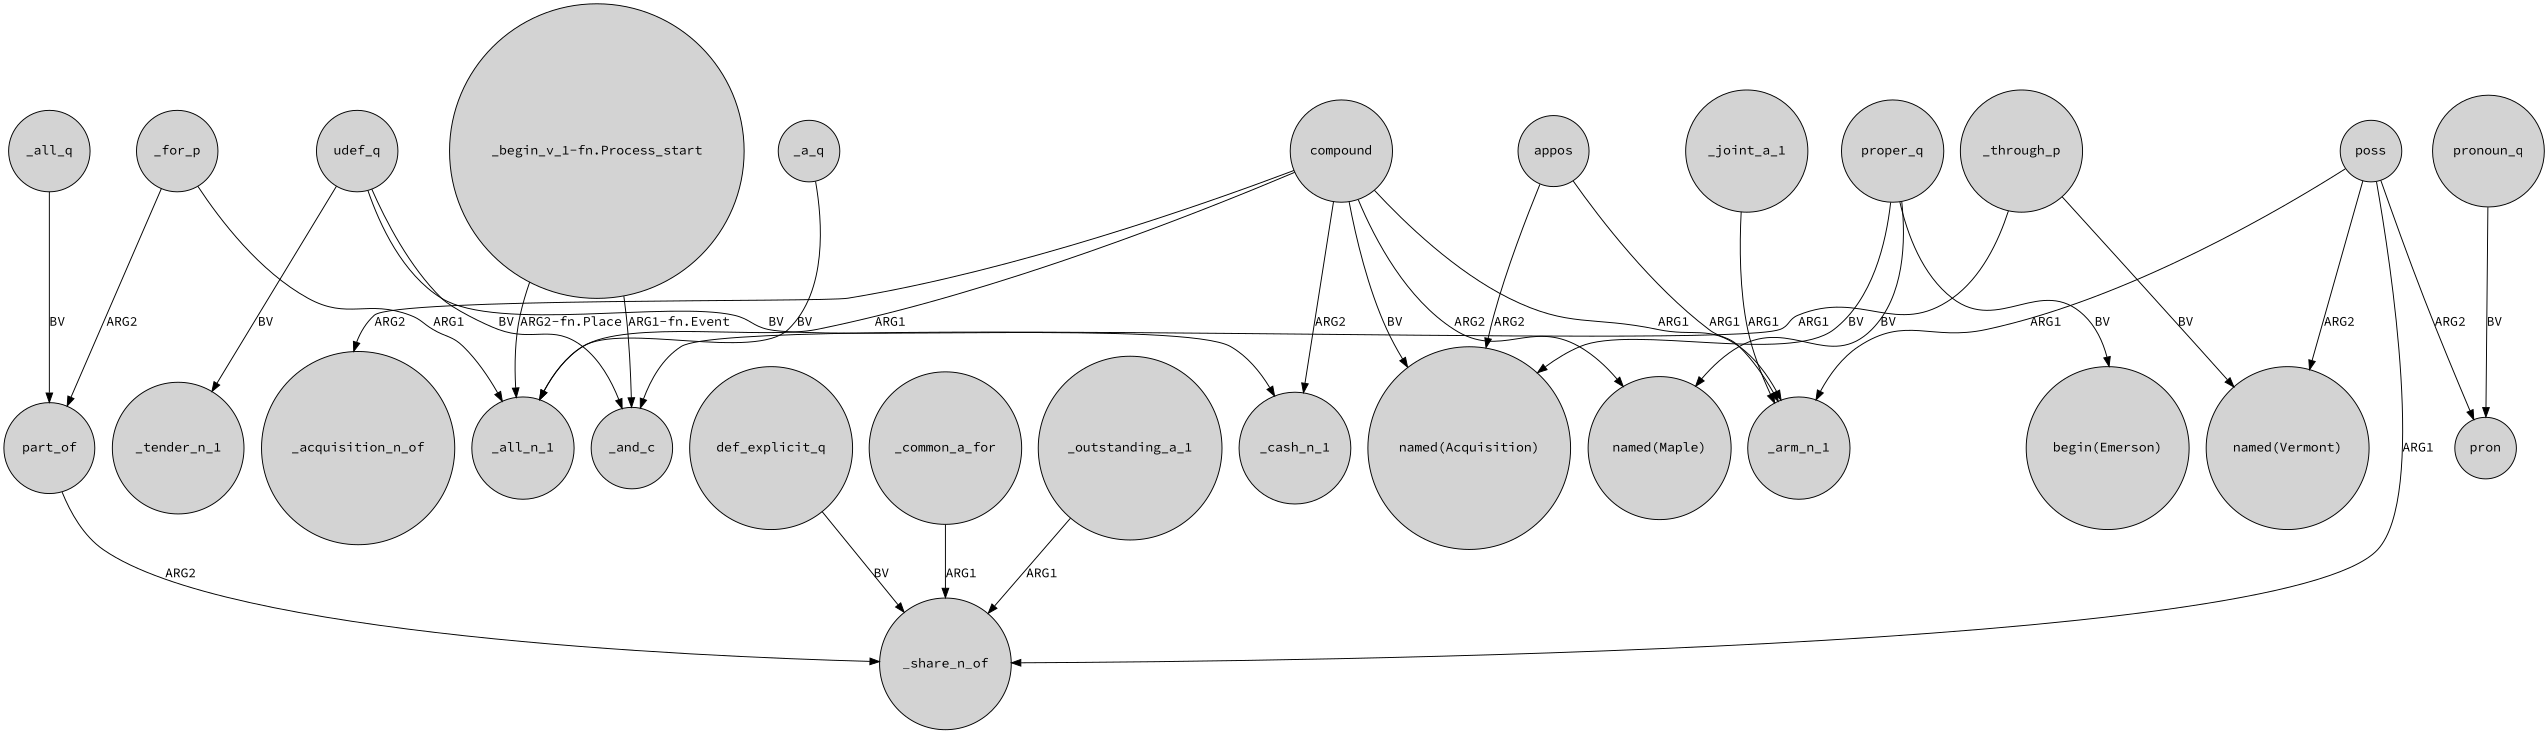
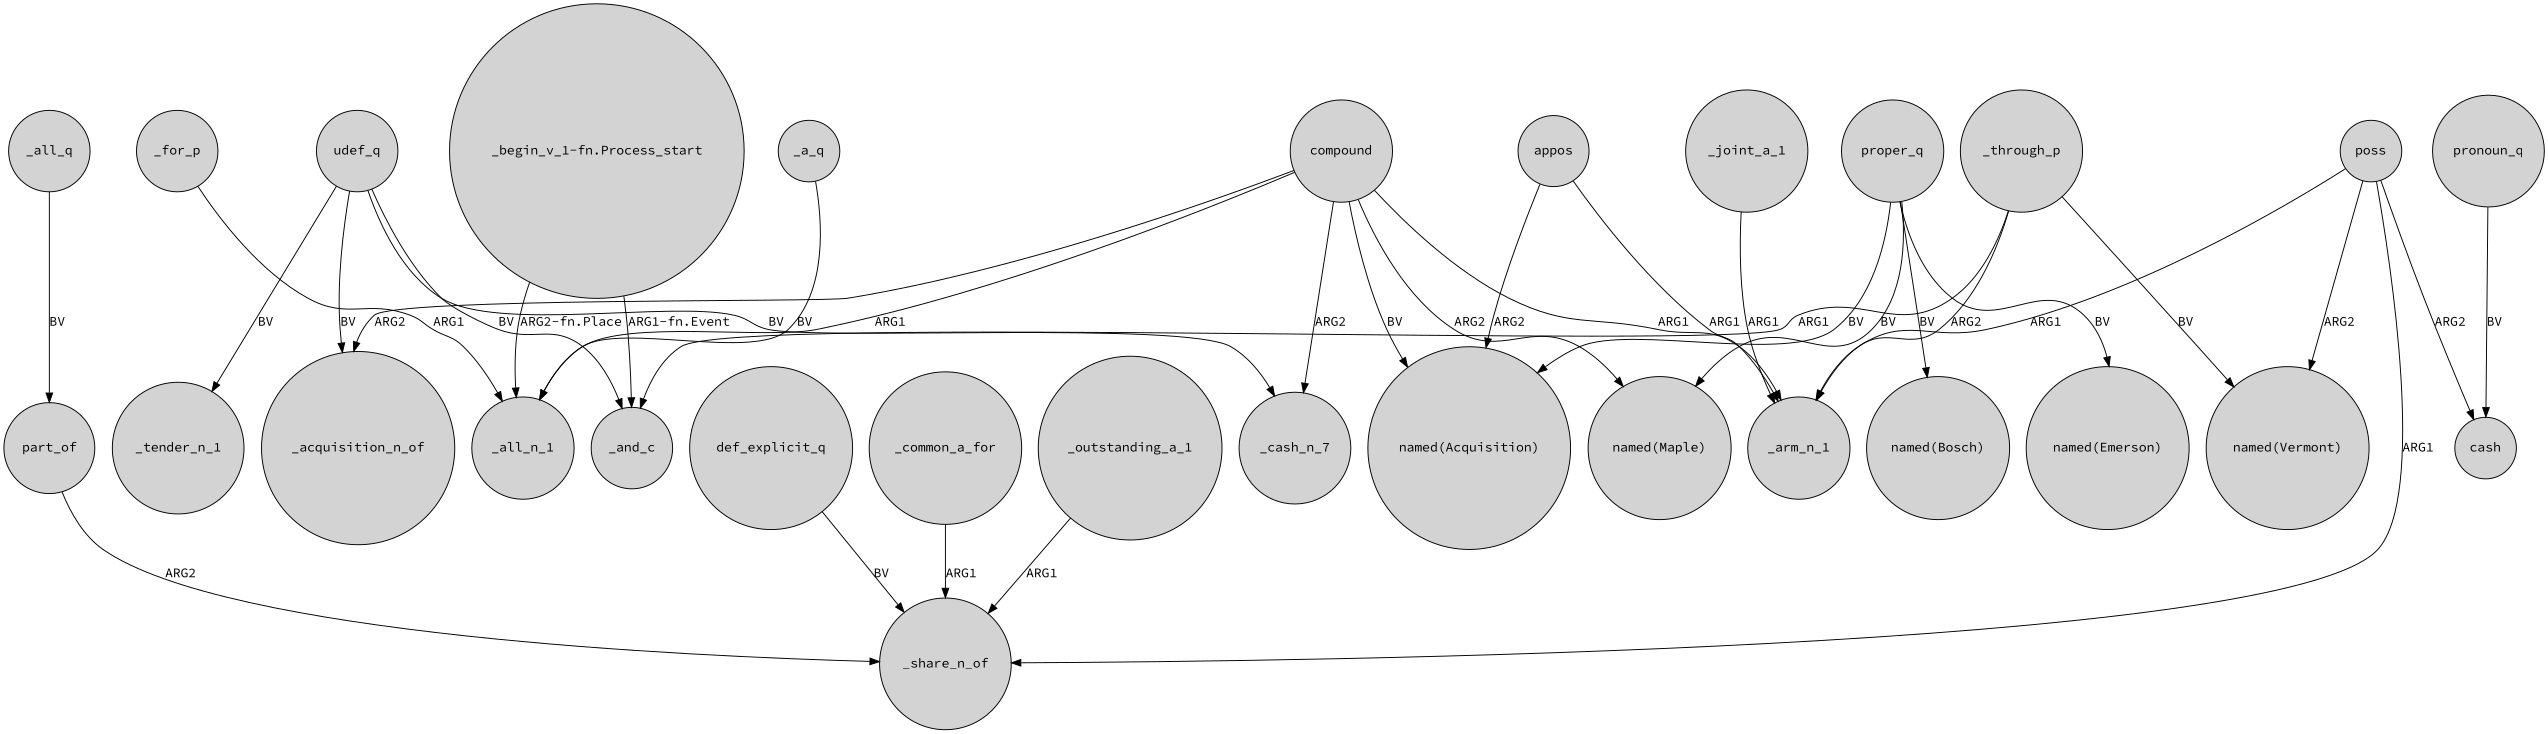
none -> (340, 267)
(116, 293) -> none
none -> (1943, 326)
(1295, 448) -> (1295, 448)
none -> (1938, 448)
(2108, 448) -> (2108, 448)
(2486, 448) -> (2486, 448)
